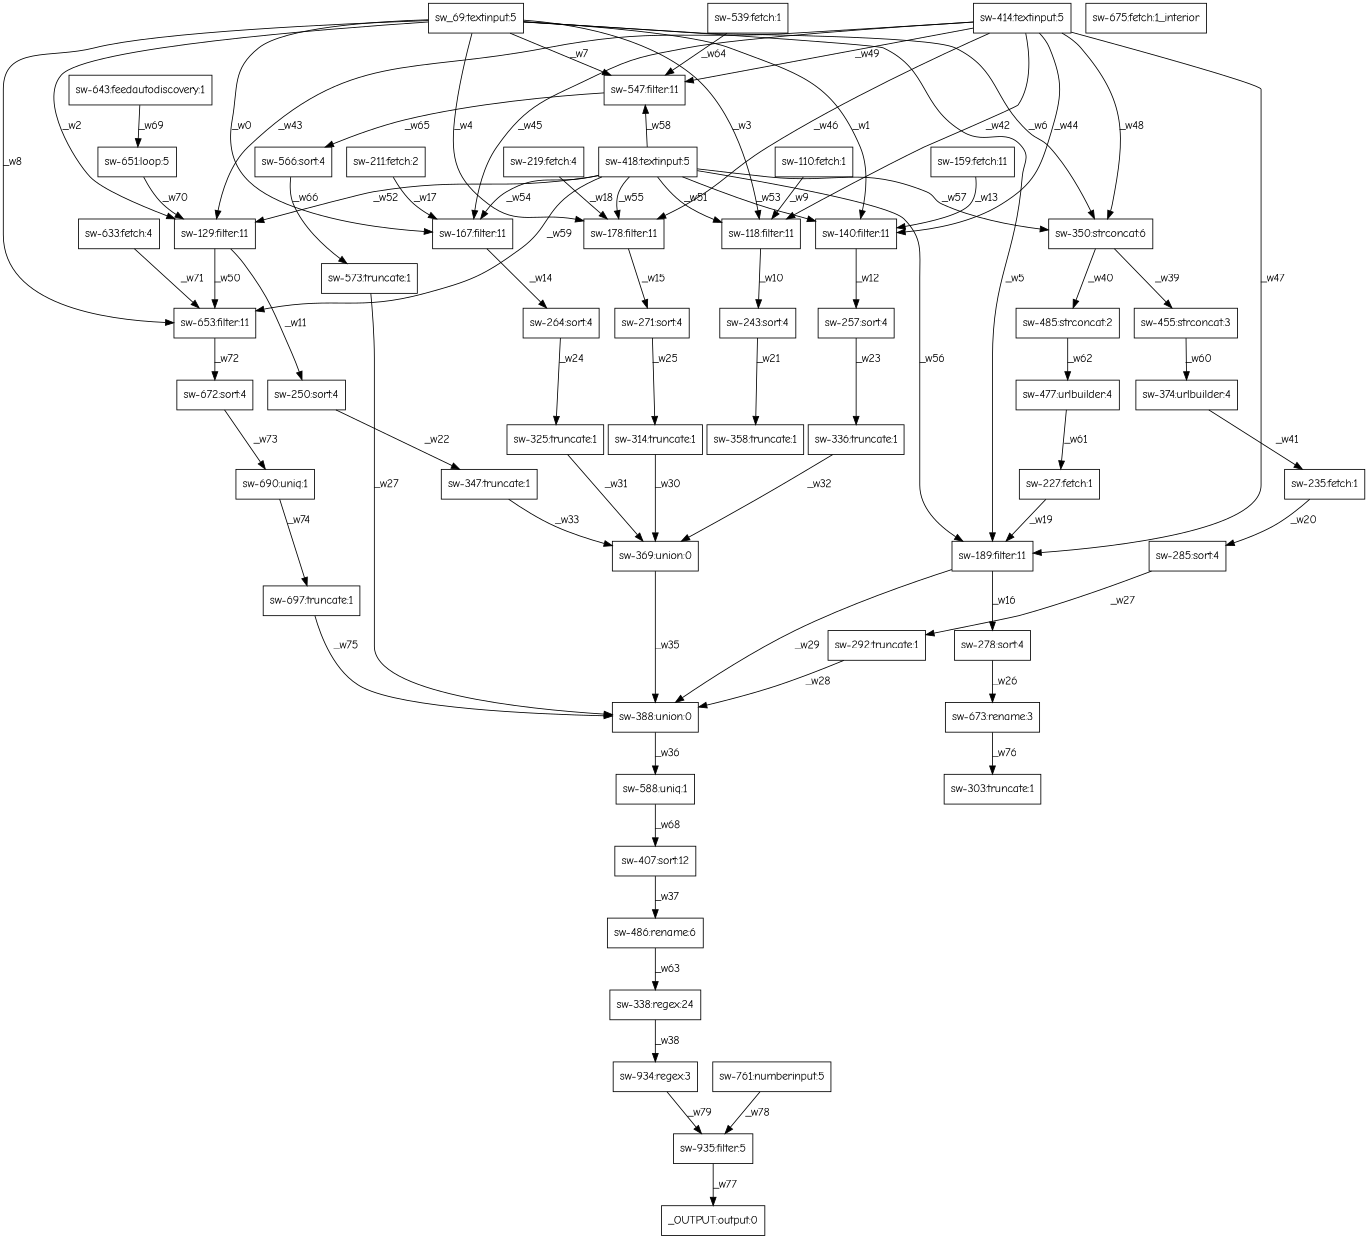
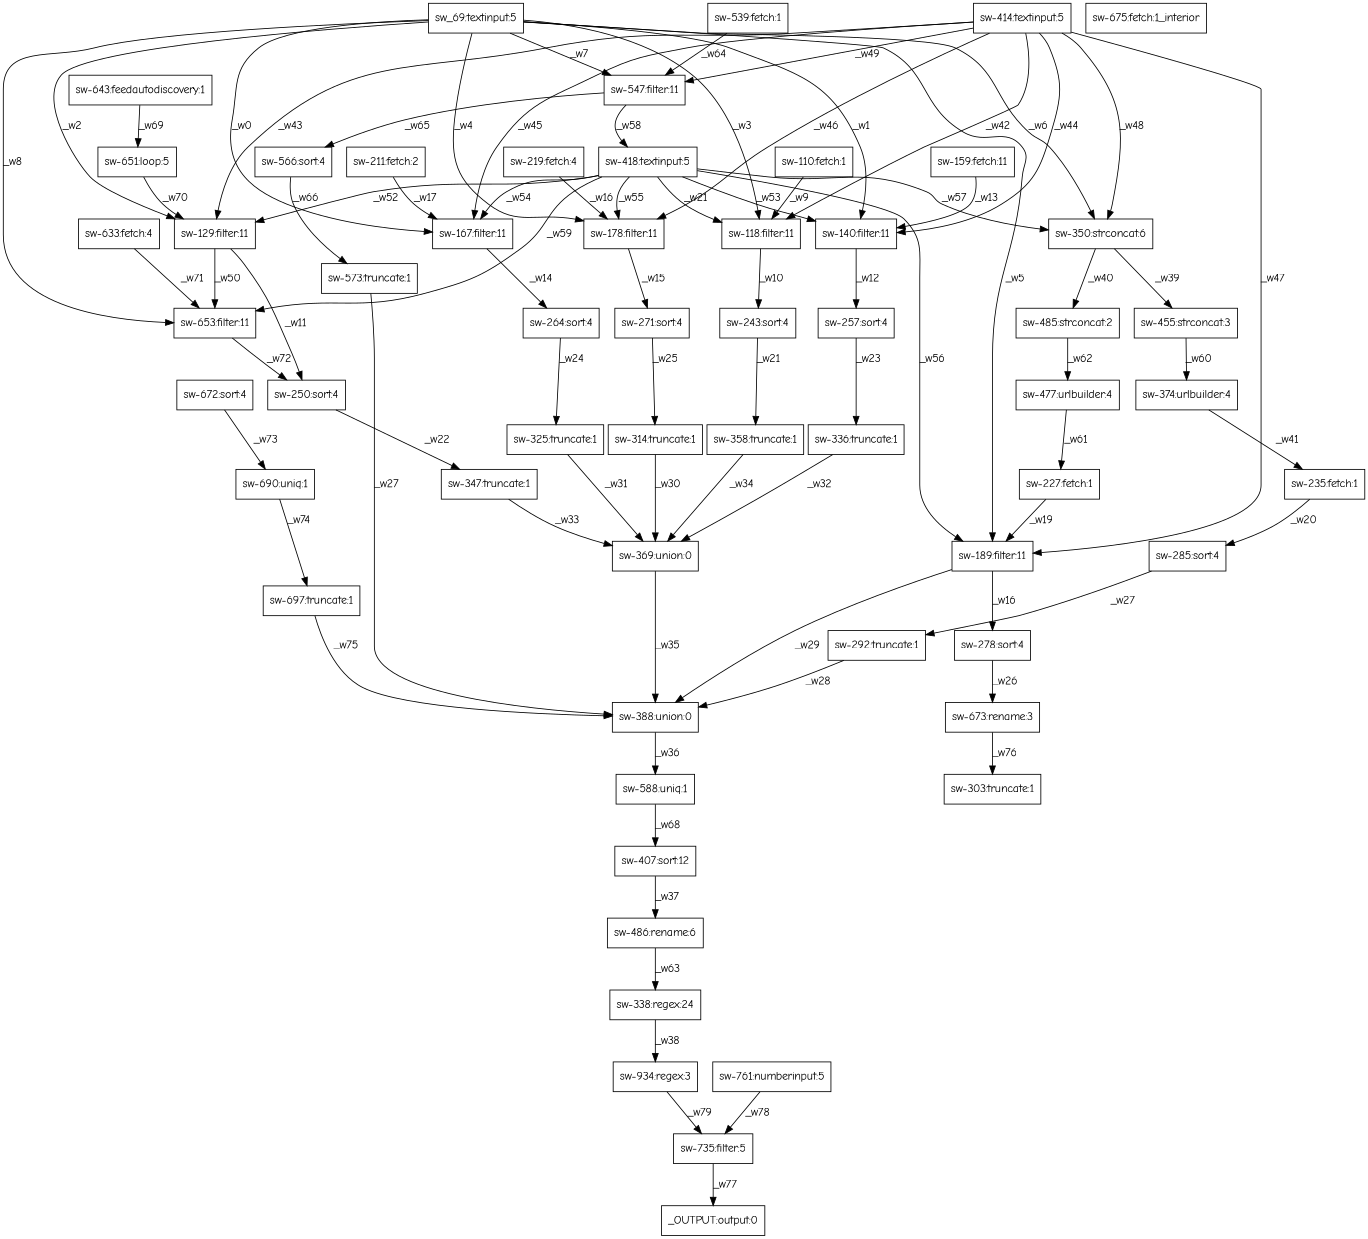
(646, 130) -> (616, 122)
(602, 198) -> (602, 198)
(696, 198) -> (696, 198)
(215, 355) -> (256, 357)
none -> (708, 495)
(713, 1149) -> (713, 1149)
